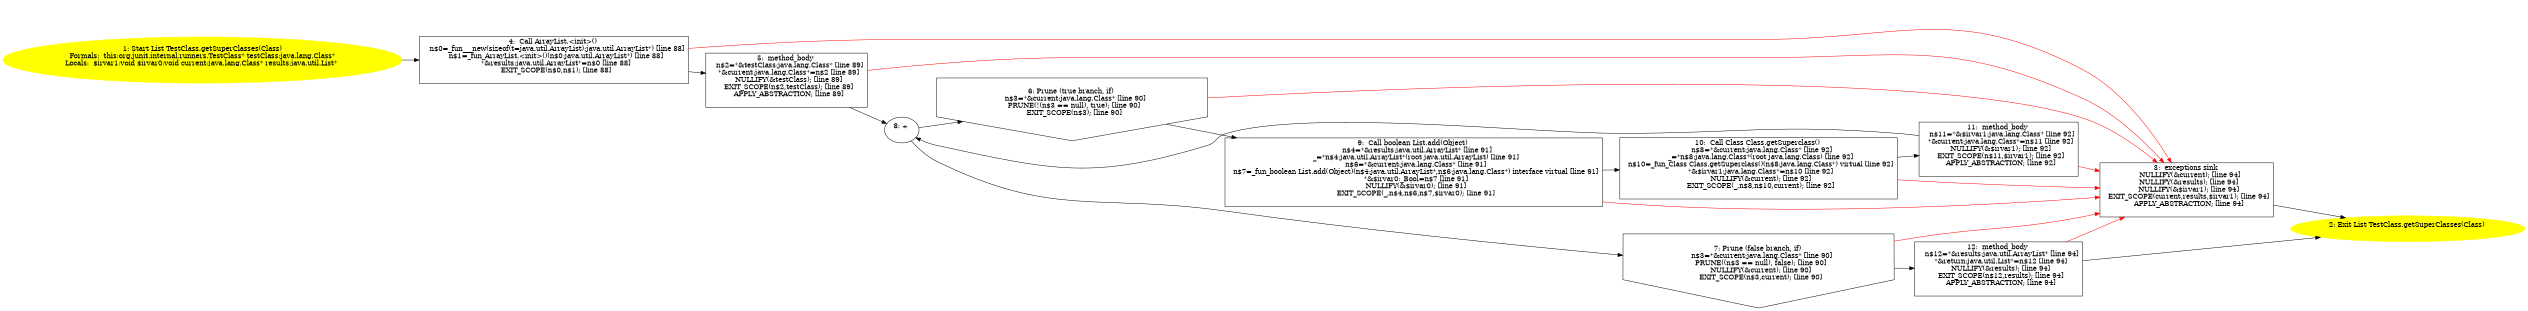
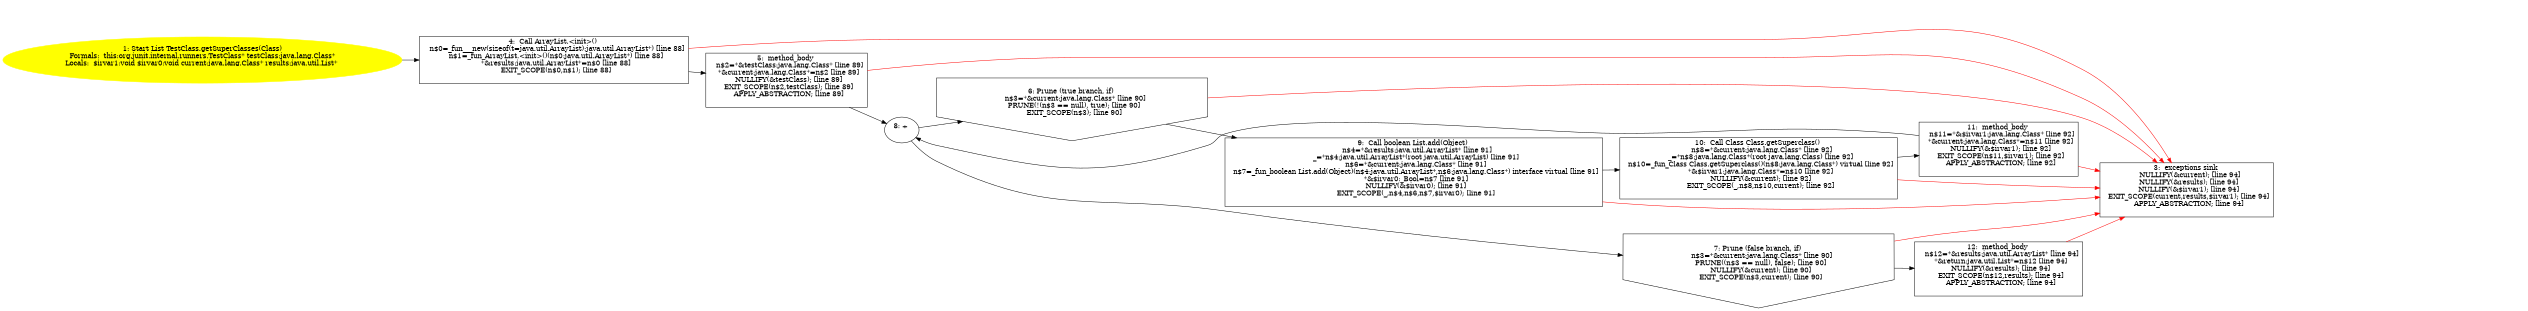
(2408, 229) -> none
